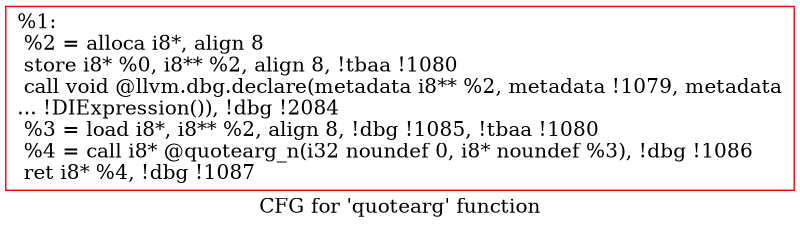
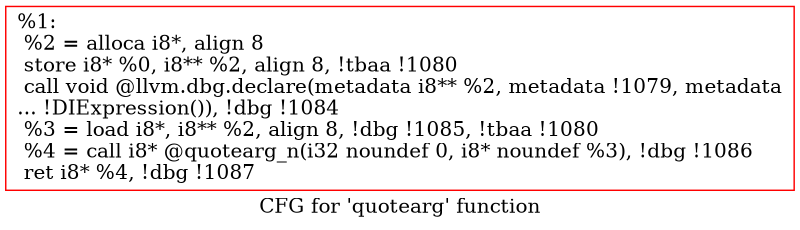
(179, 108) -> (179, 108)
